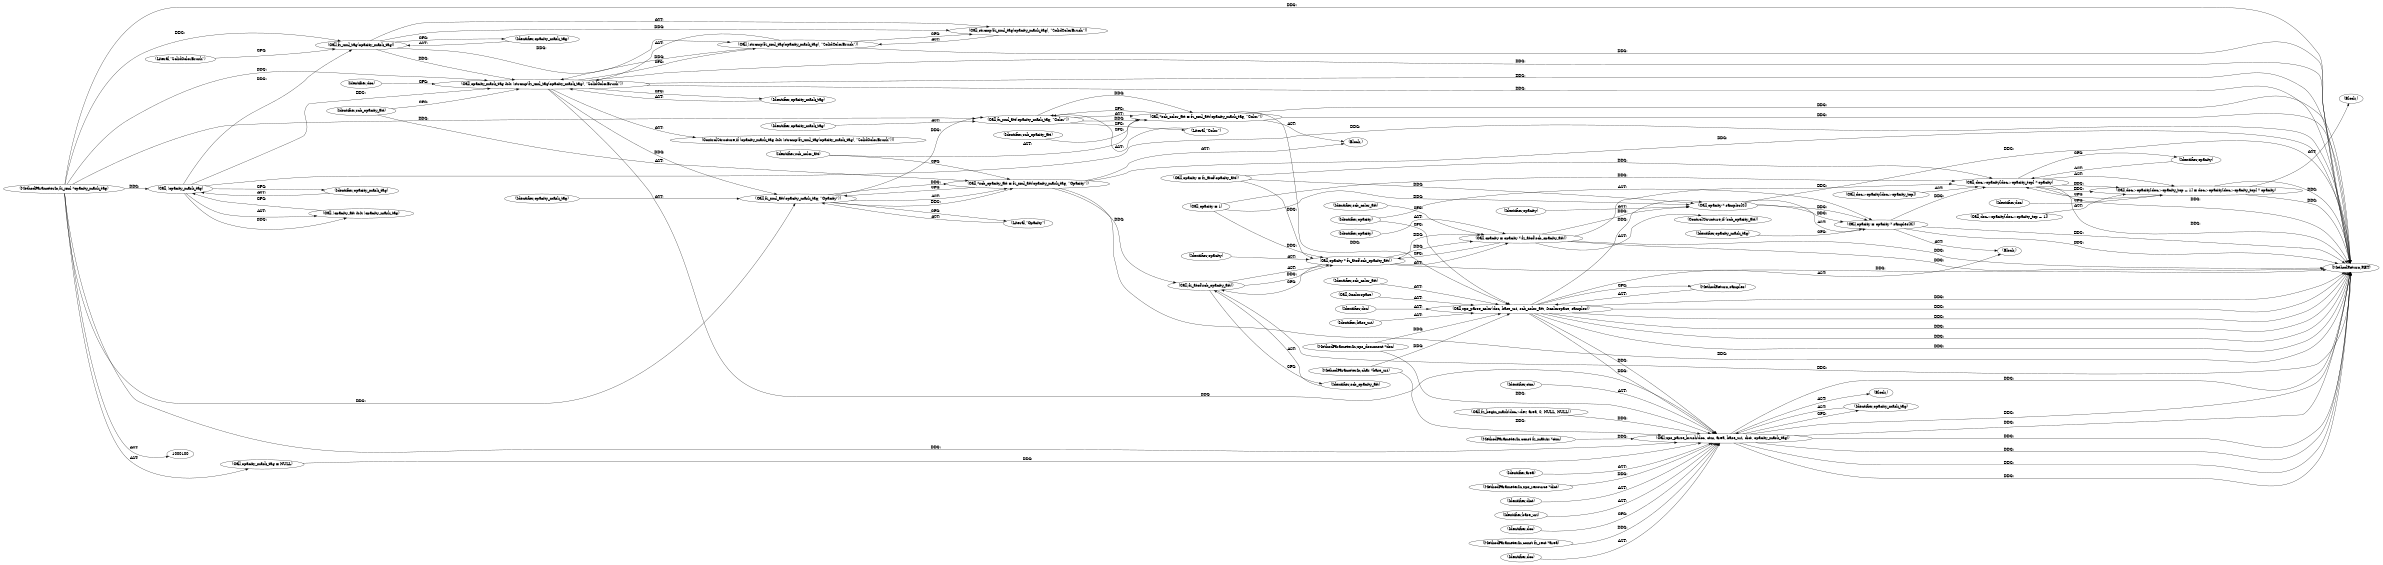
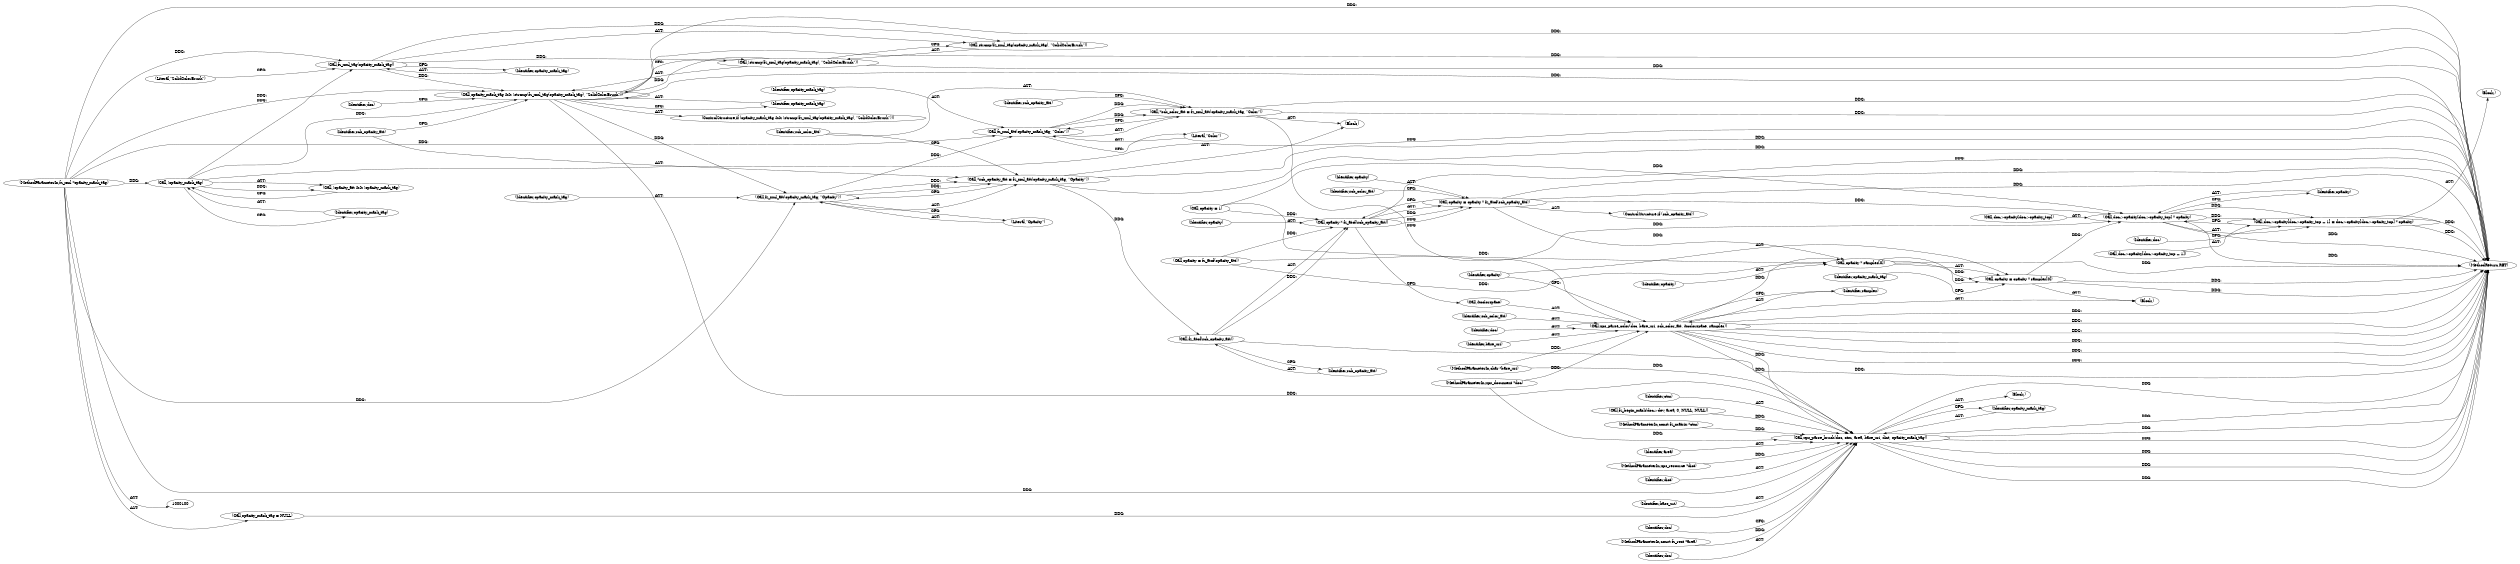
(1723, 287) -> (1860, 291)
(1278, 292) -> (1398, 277)
